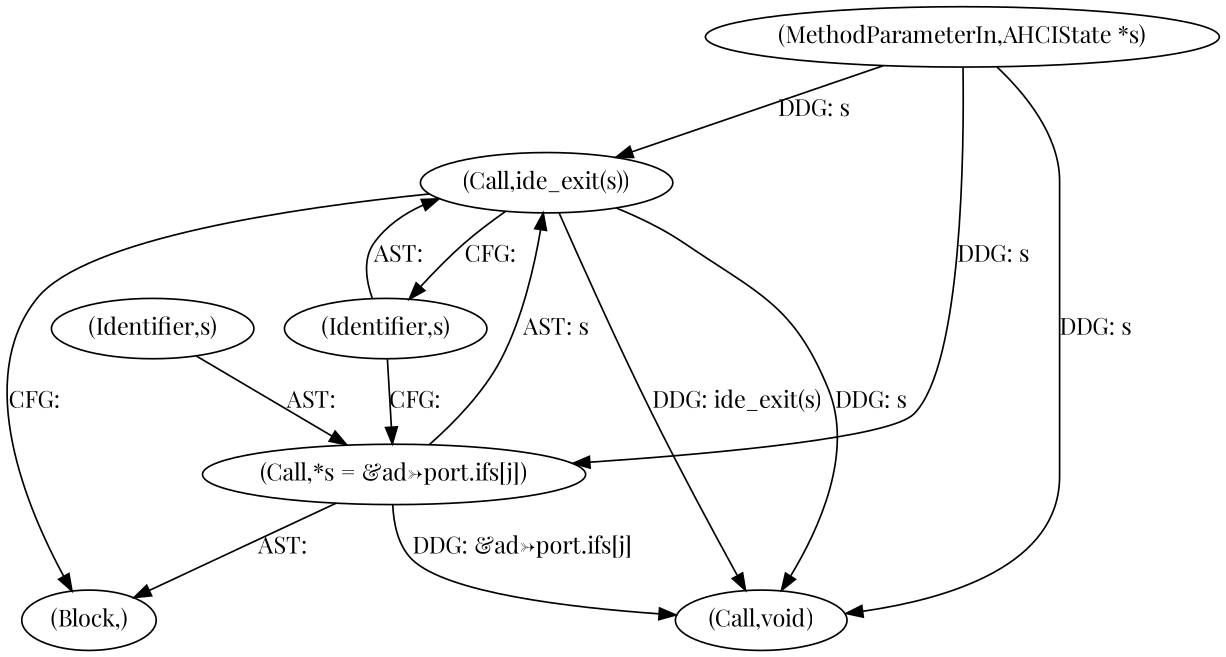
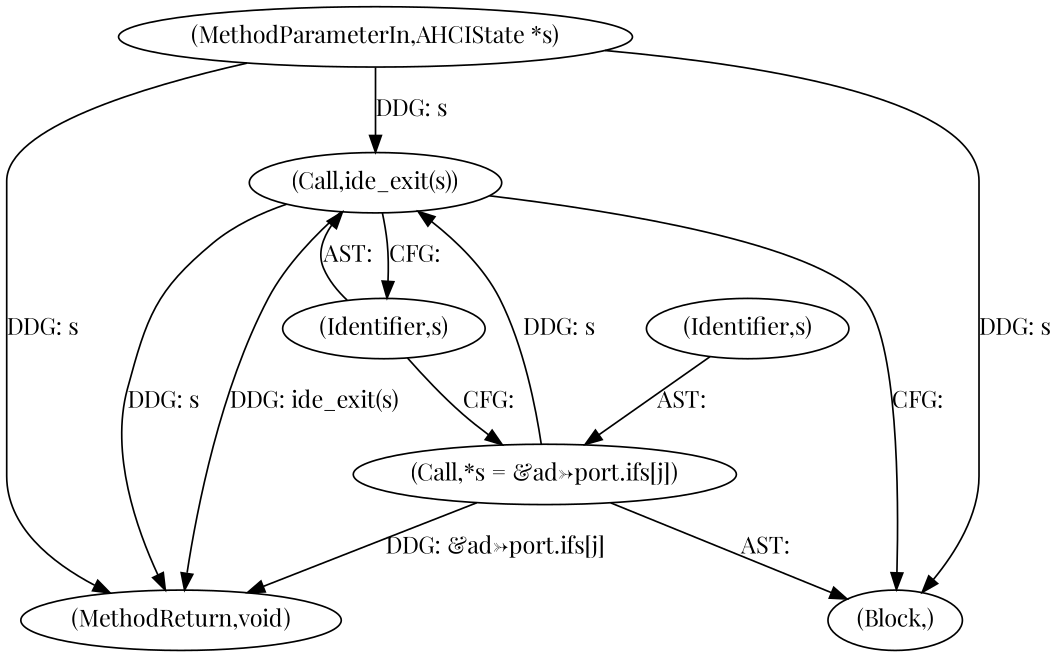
(557, 329) -> (559, 329)
(921, 403) -> (978, 178)
(761, 620) -> (181, 620)
